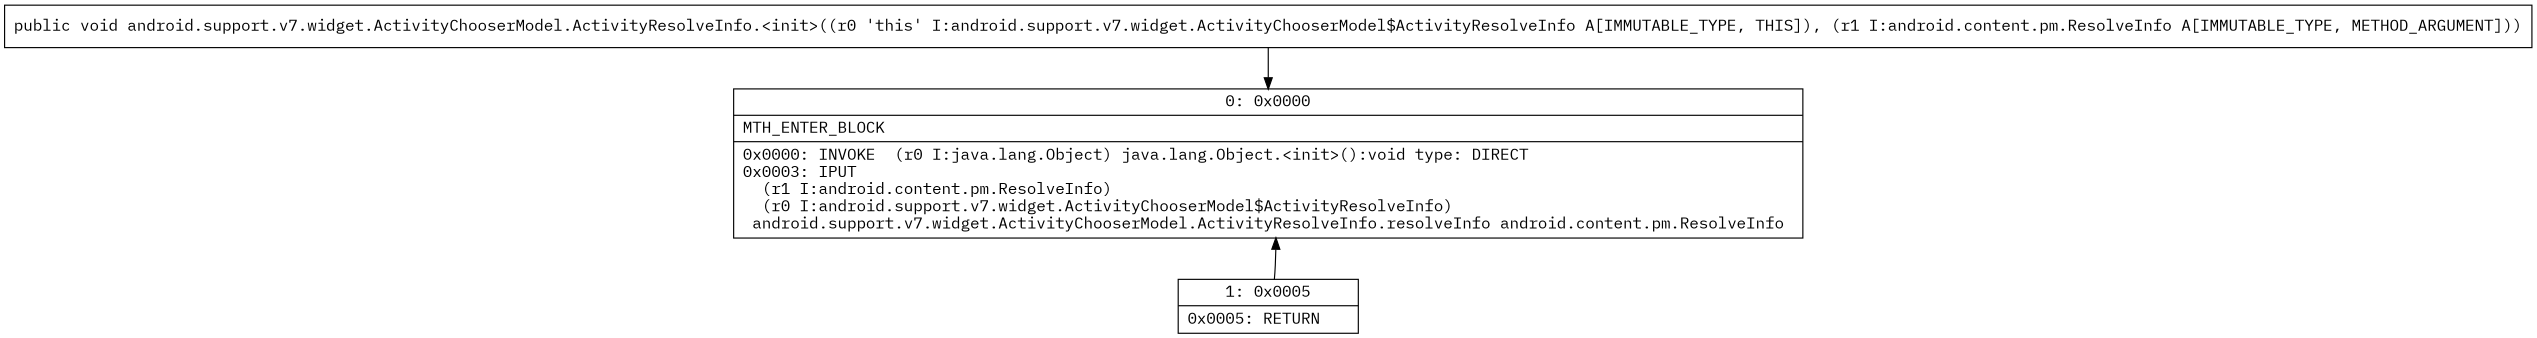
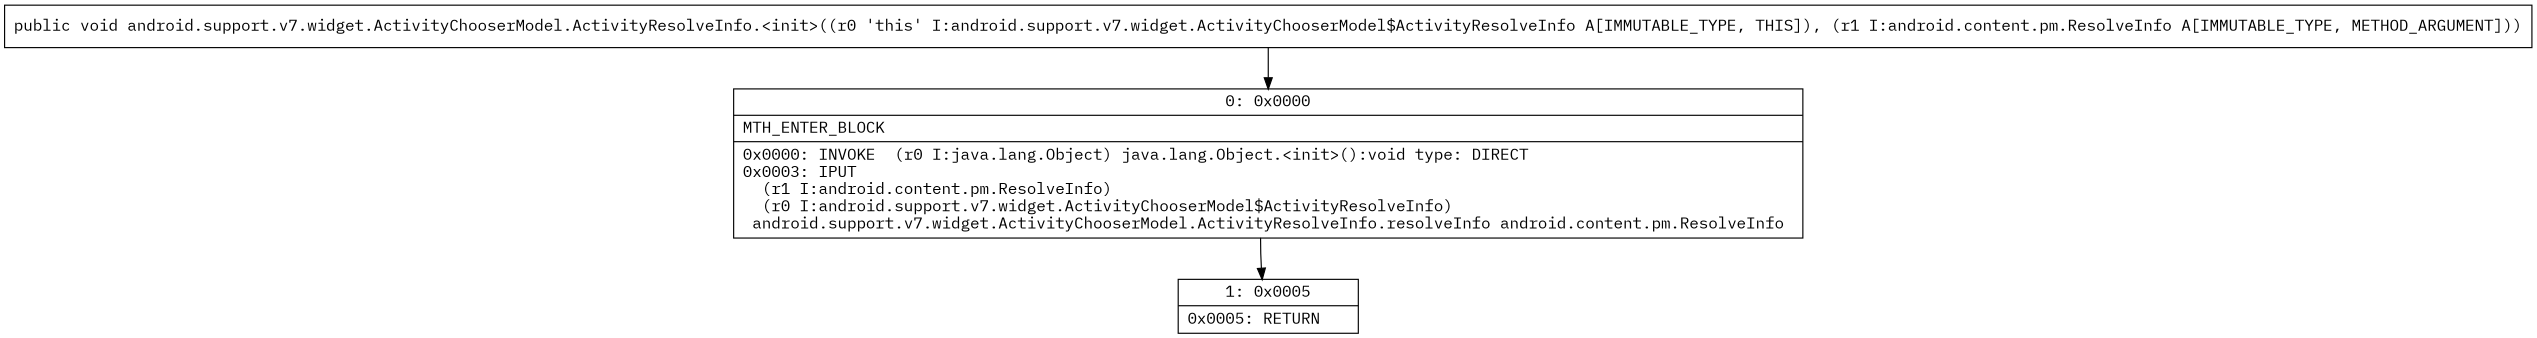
(1275, 265) -> (1261, 253)
